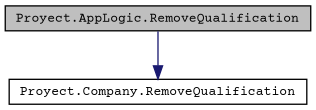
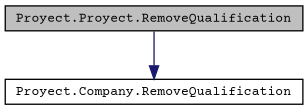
(158, 18) -> (154, 18)
